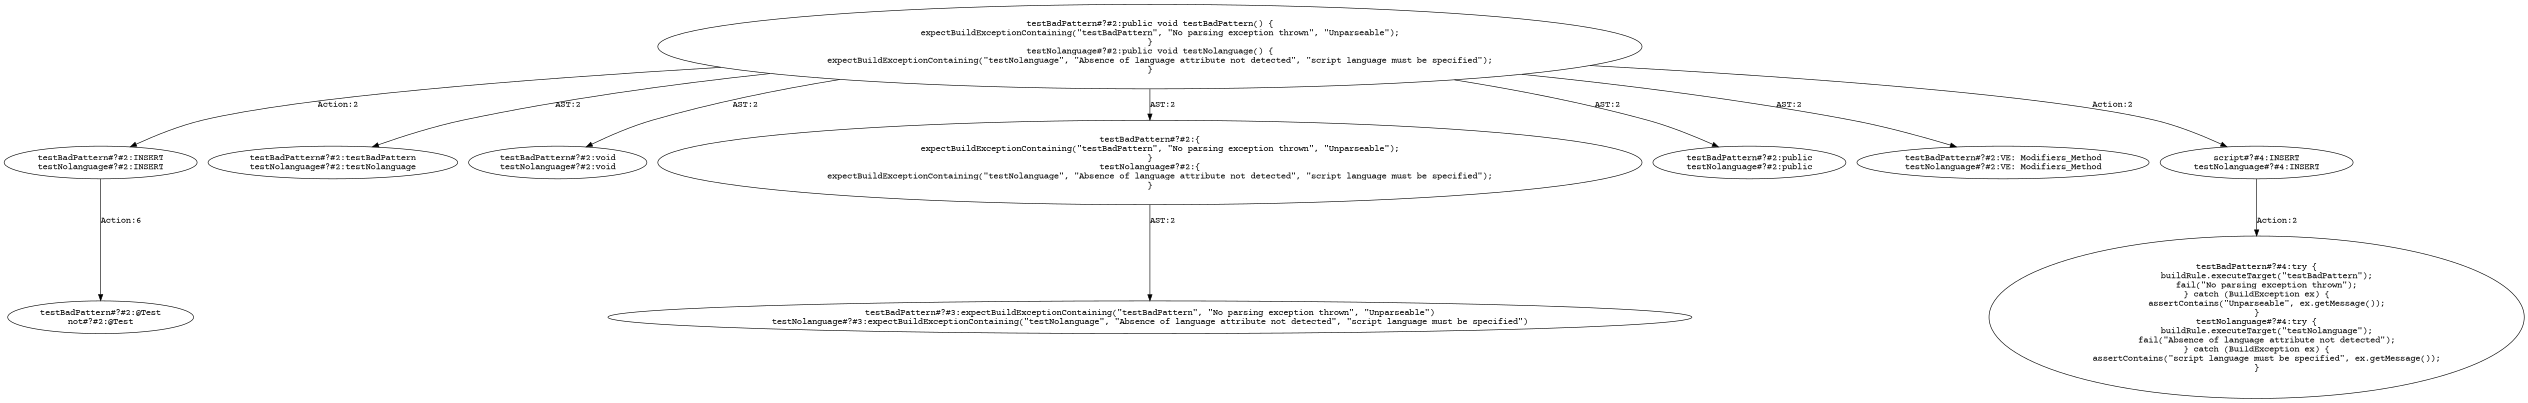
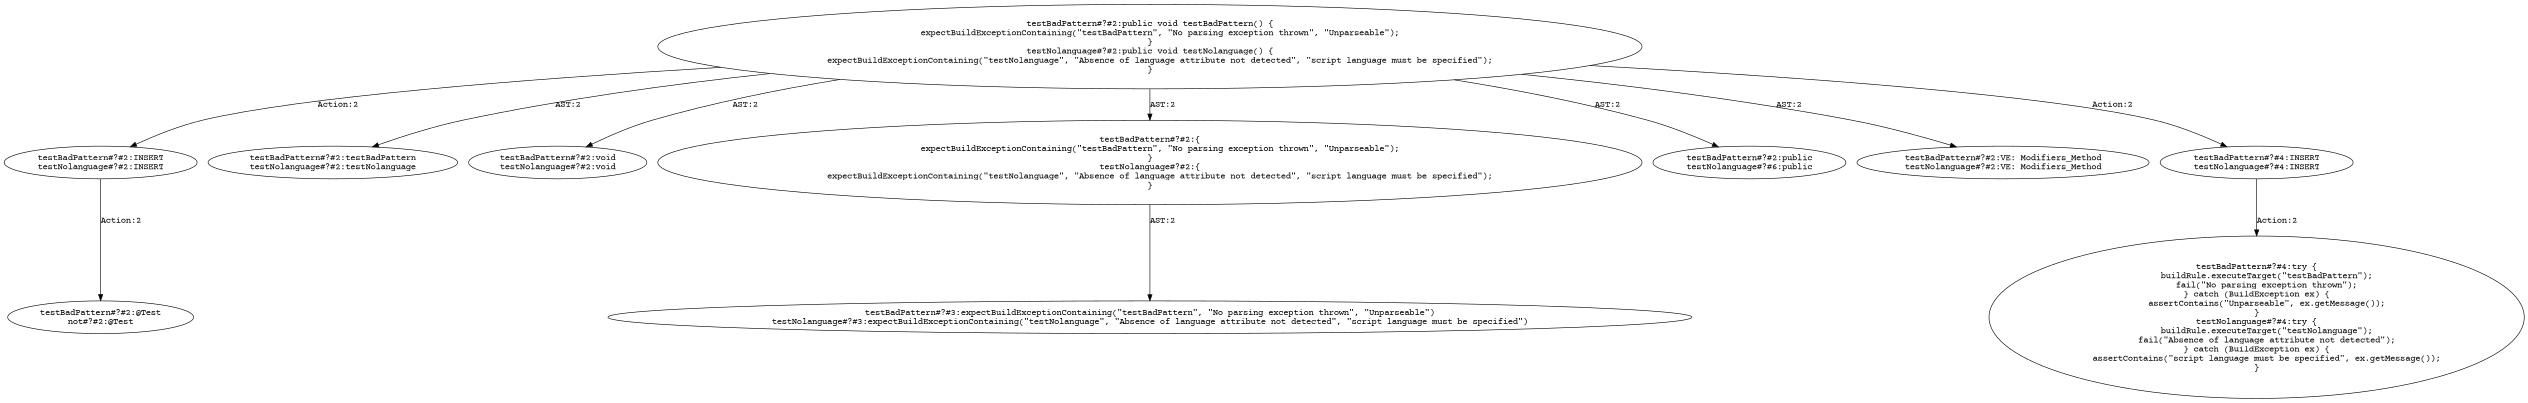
(1749, 162) -> (1749, 162)
(2257, 162) -> (2257, 162)
(121, 220) -> (121, 220)
